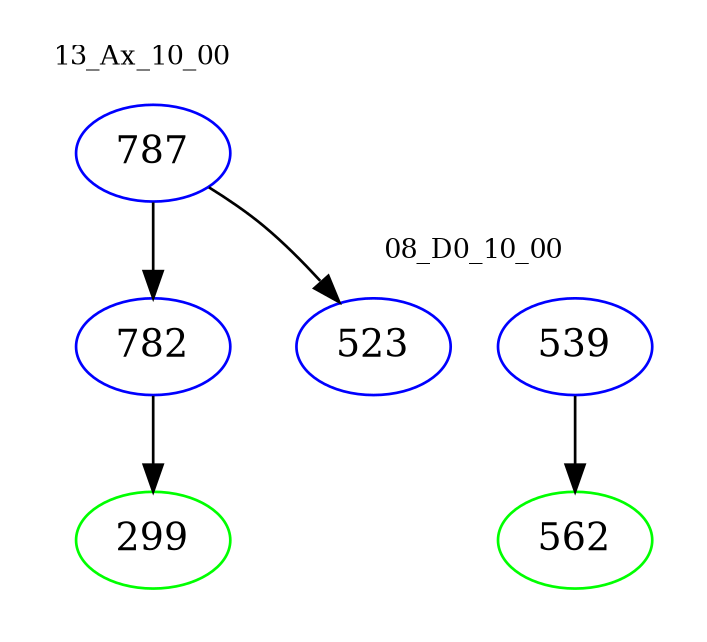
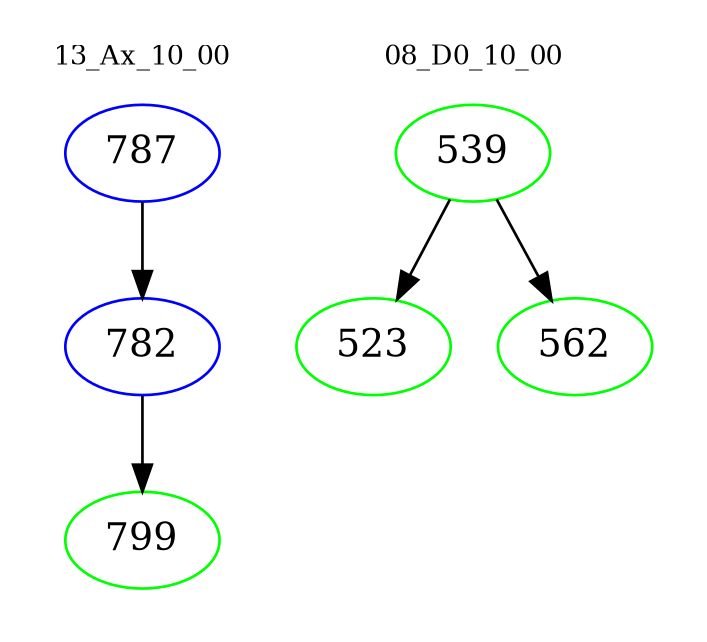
(292, 252) -> (430, 237)
(374, 347) -> (374, 347)
(575, 347) -> (473, 153)
(153, 540) -> (142, 540)
